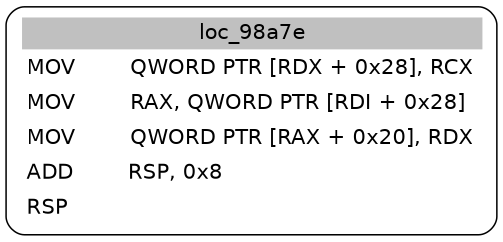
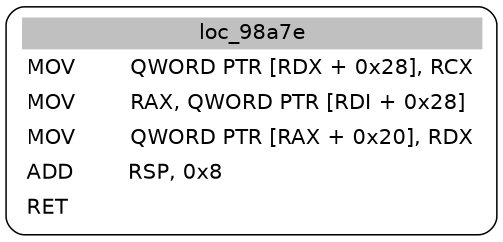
(75, 207) -> (75, 207)
